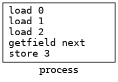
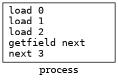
(59, 33) -> (59, 33)
